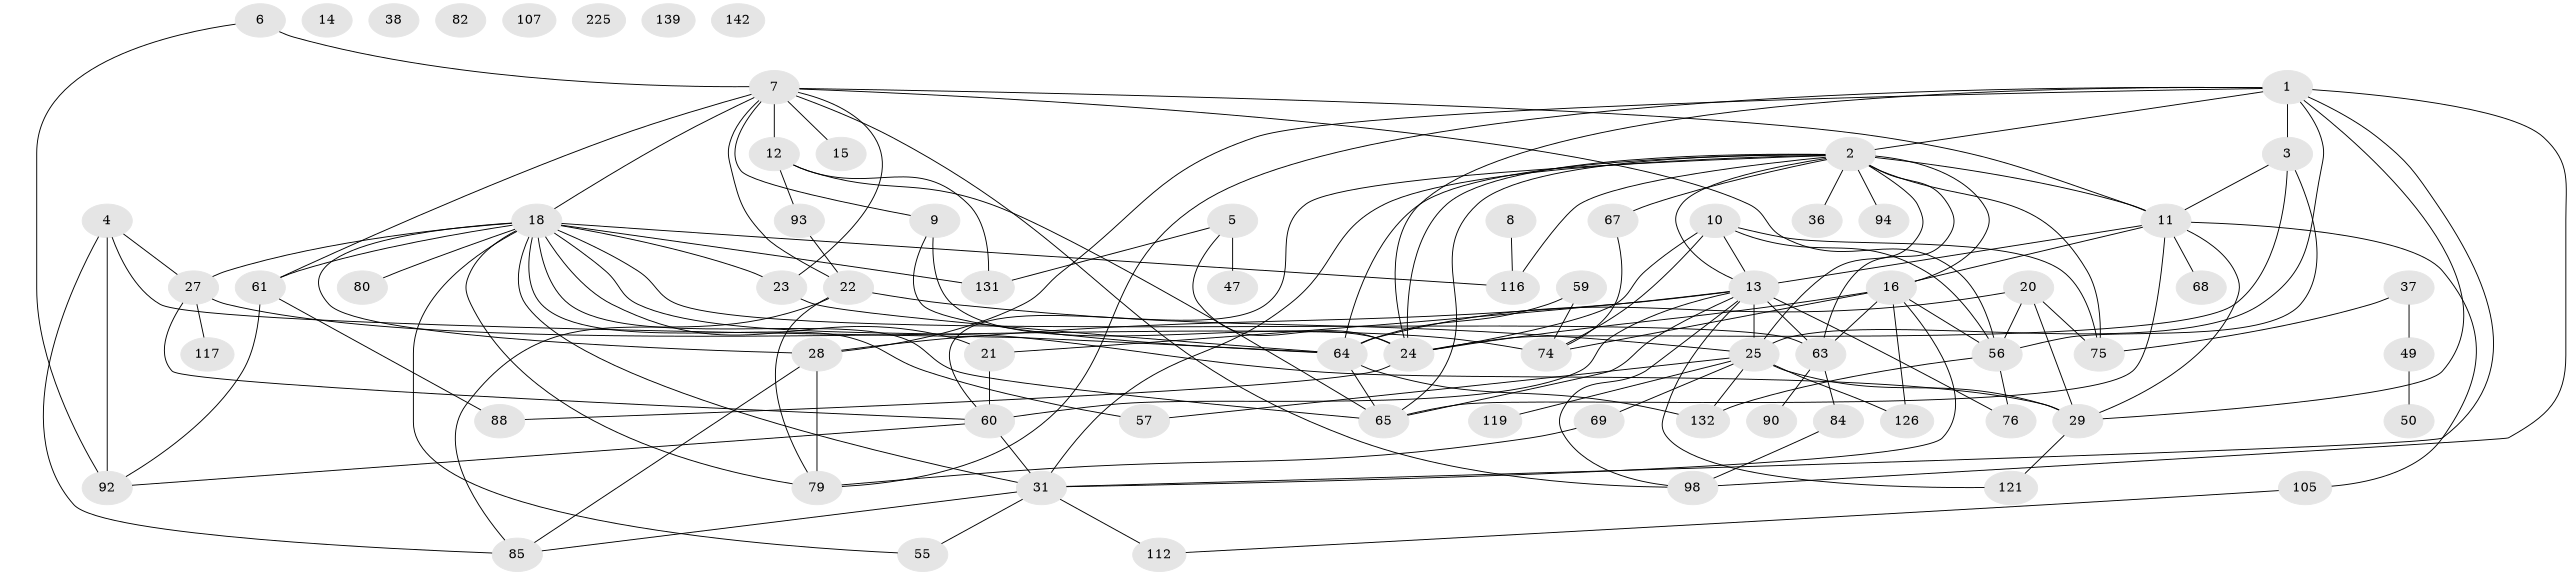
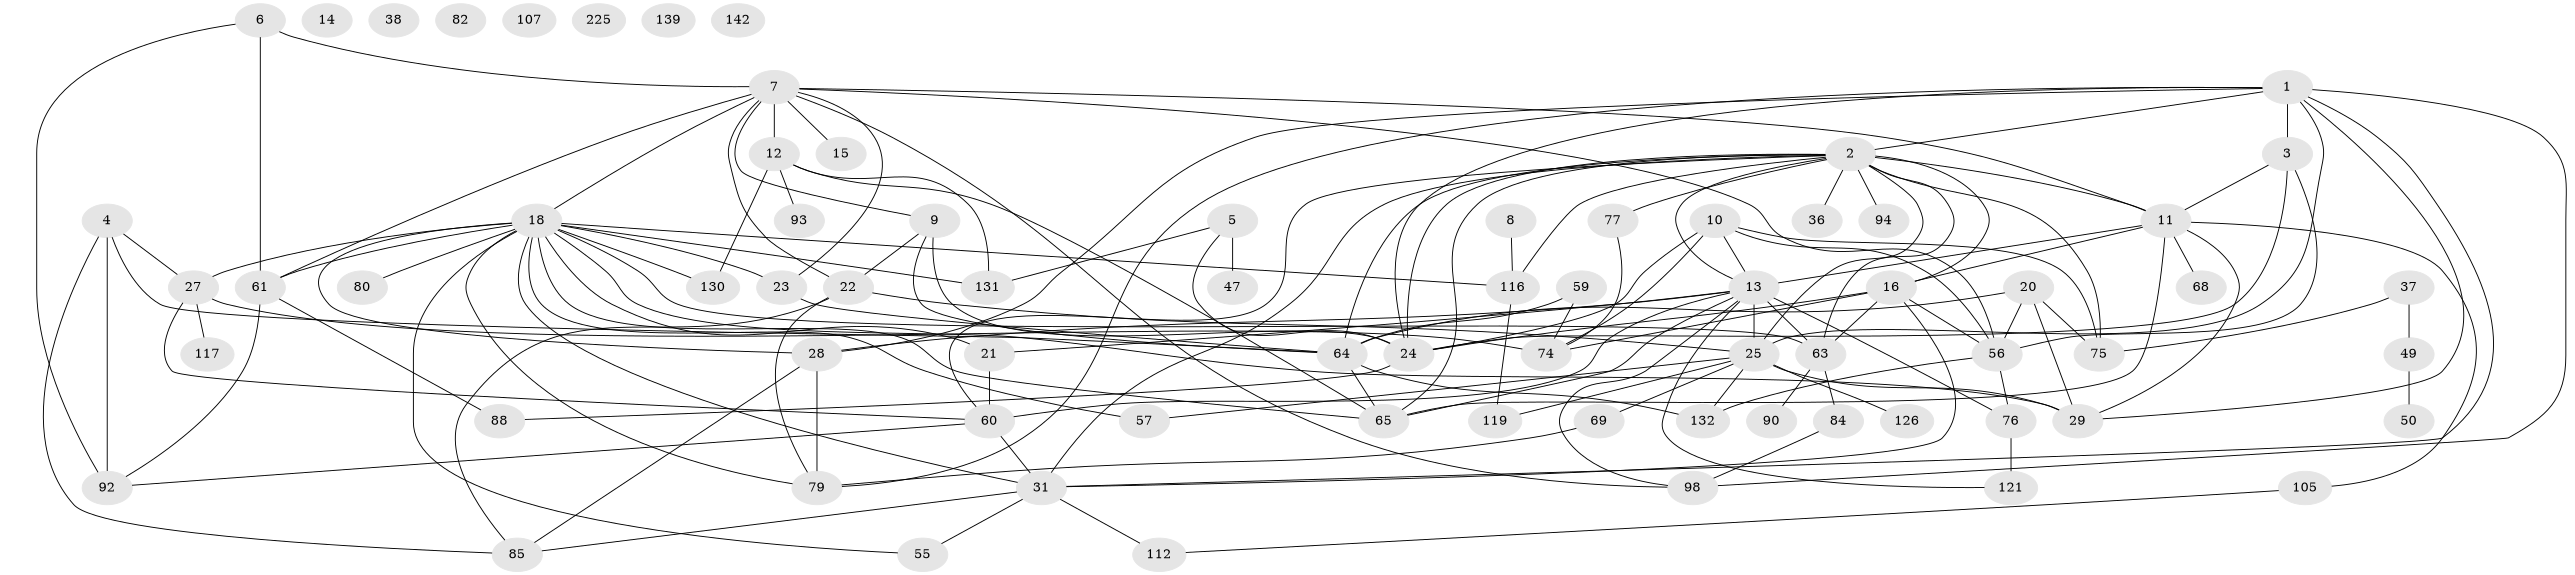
none -> (260, 154)
(1613, 221) -> (1613, 221)
(821, 250) -> (892, 254)
none -> (713, 288)
none -> (1504, 354)
(1899, 354) -> none
(2049, 451) -> (2011, 452)
